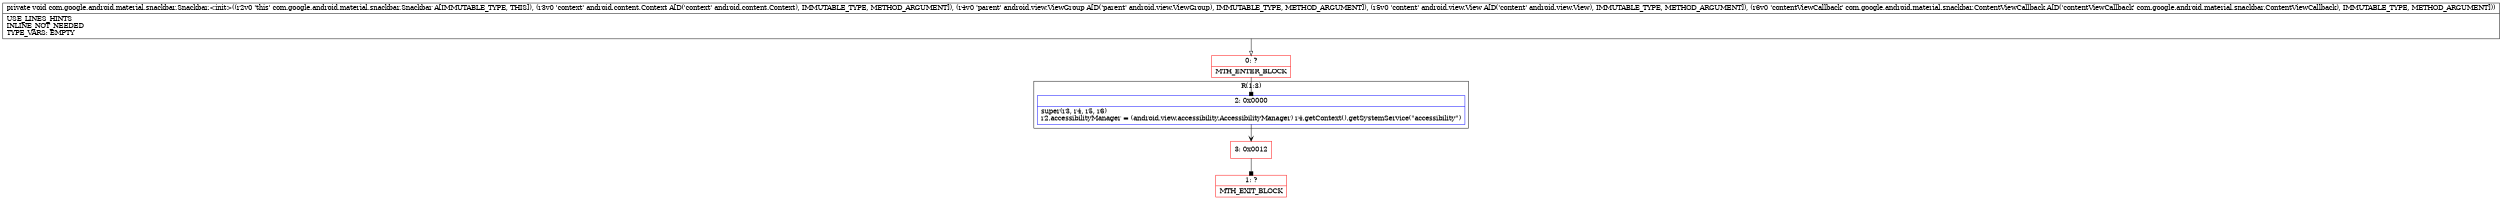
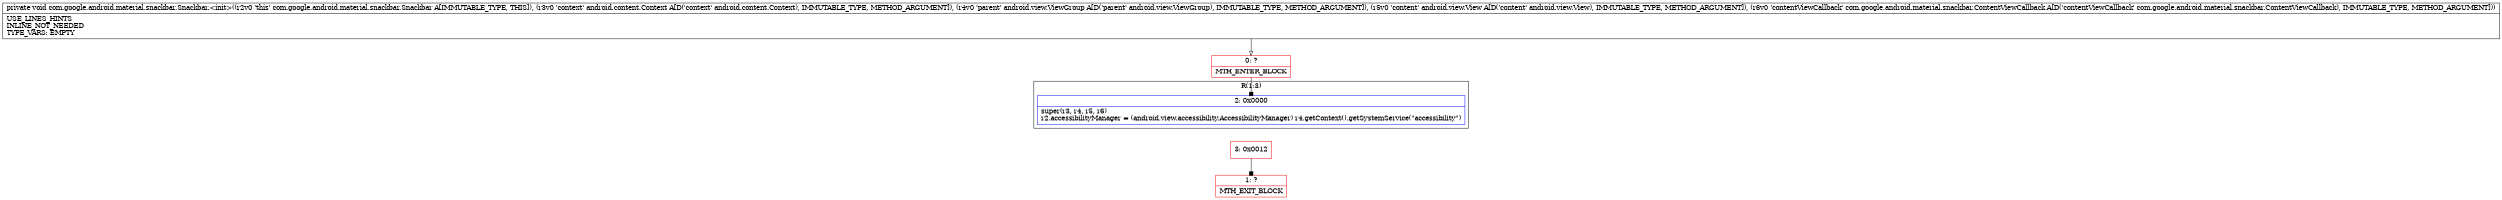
(1251, 131) -> none
